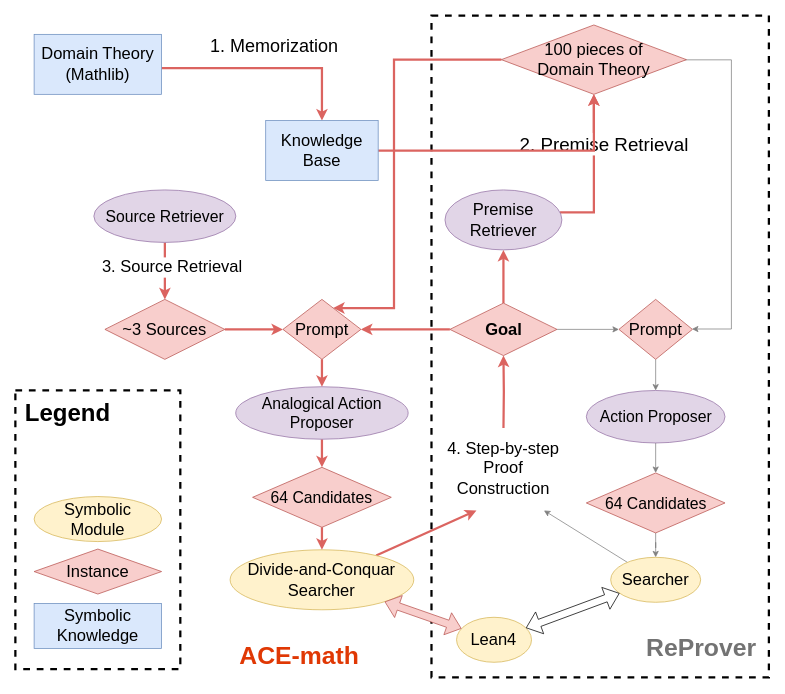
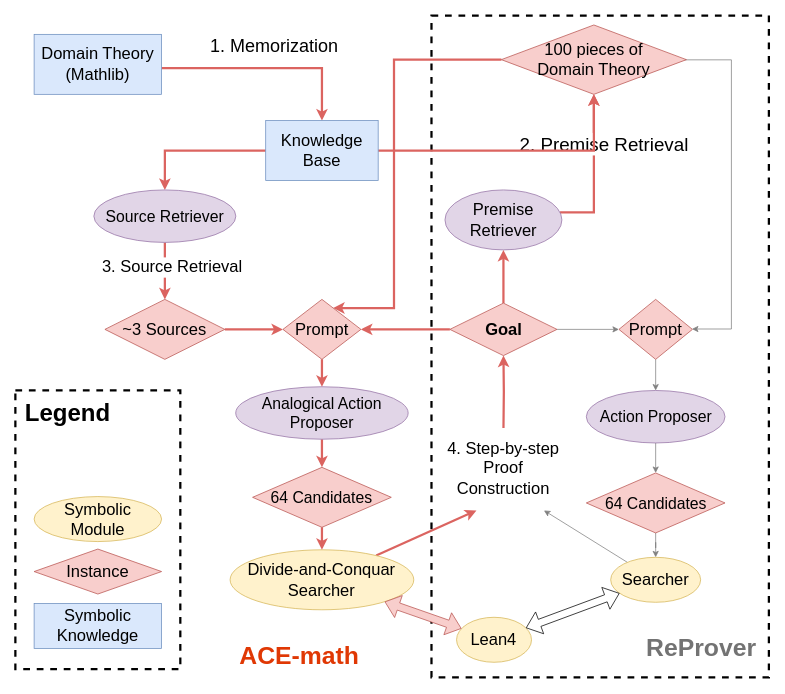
none -> (200, 150)
